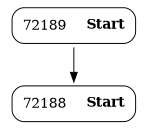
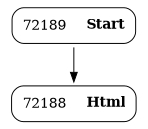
(106, 103) -> (106, 103)
